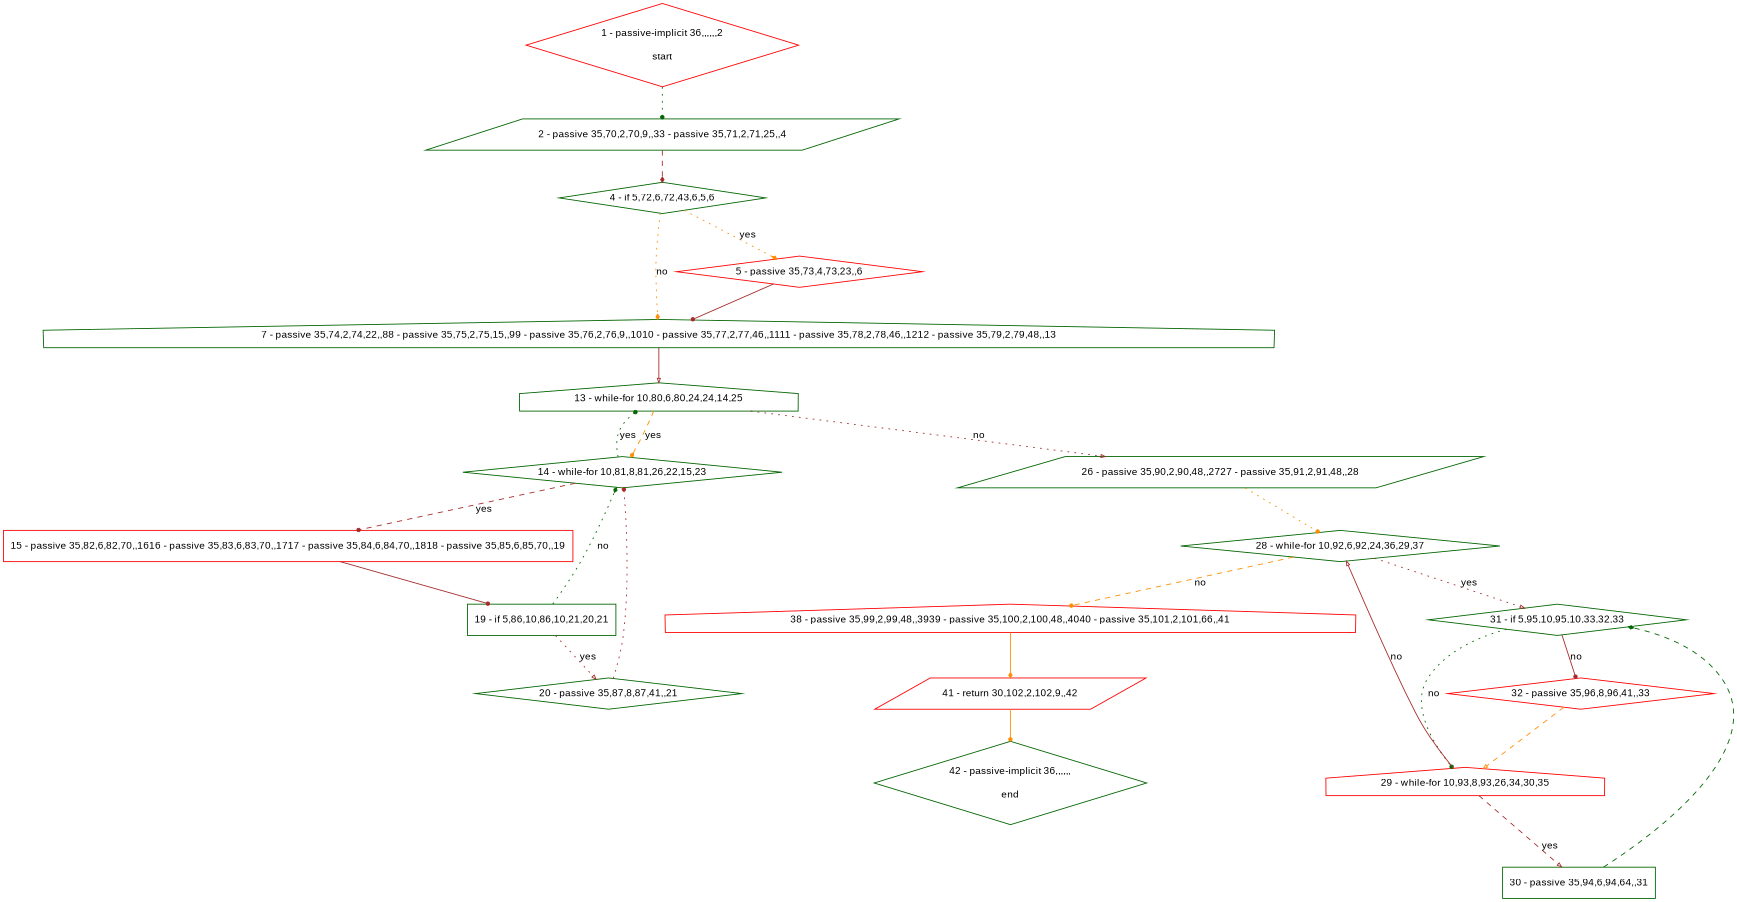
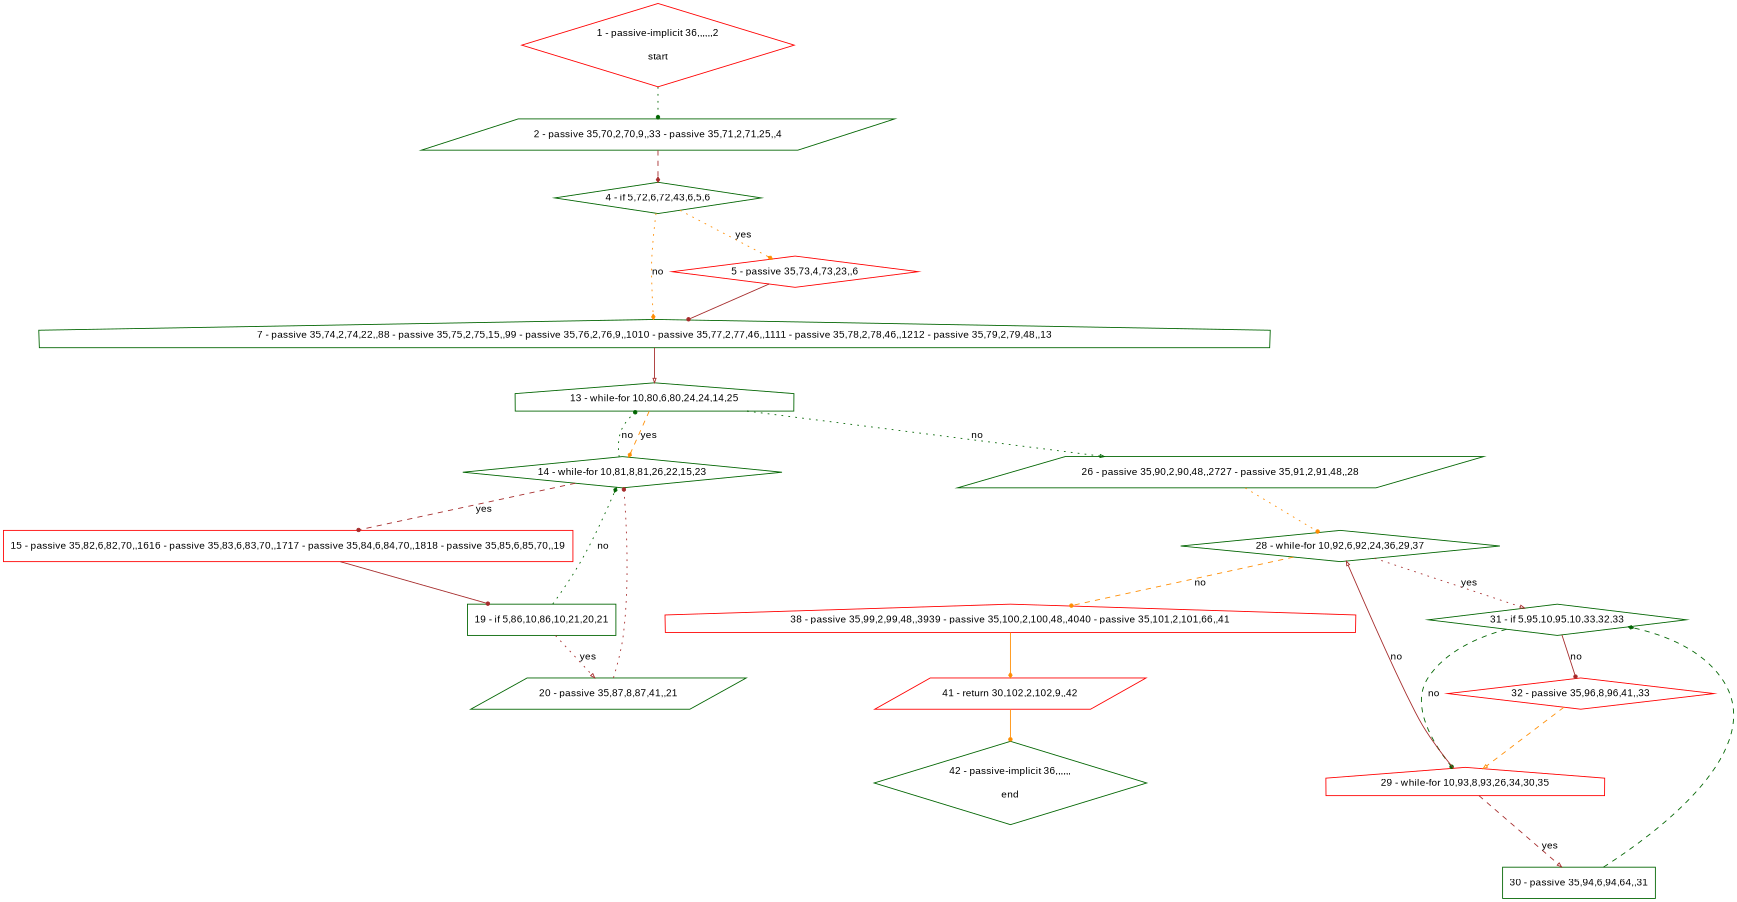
(926, 434) -> (924, 434)
(628, 435) -> (628, 435)
(1428, 679) -> (1428, 679)
(609, 694) -> (609, 694)
